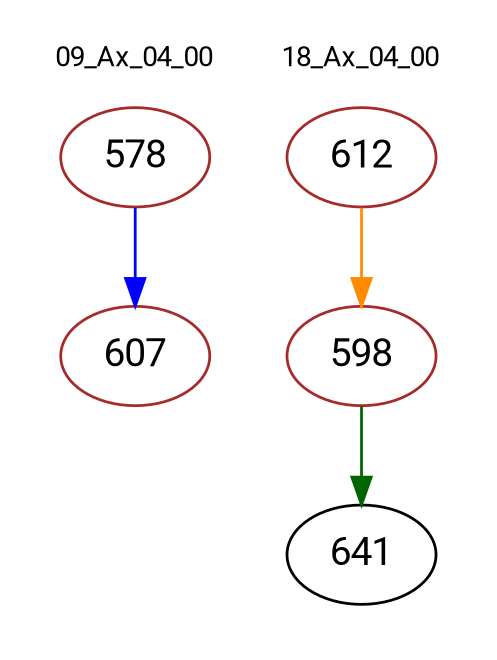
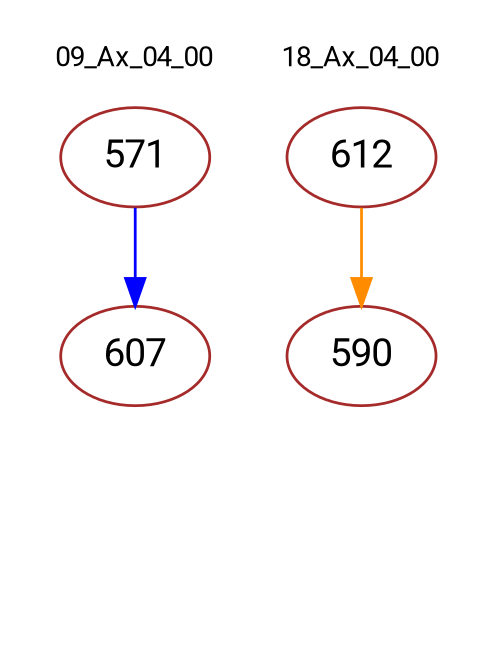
(135, 157) -> (135, 157)
(362, 356) -> (362, 356)
(362, 555) -> none
